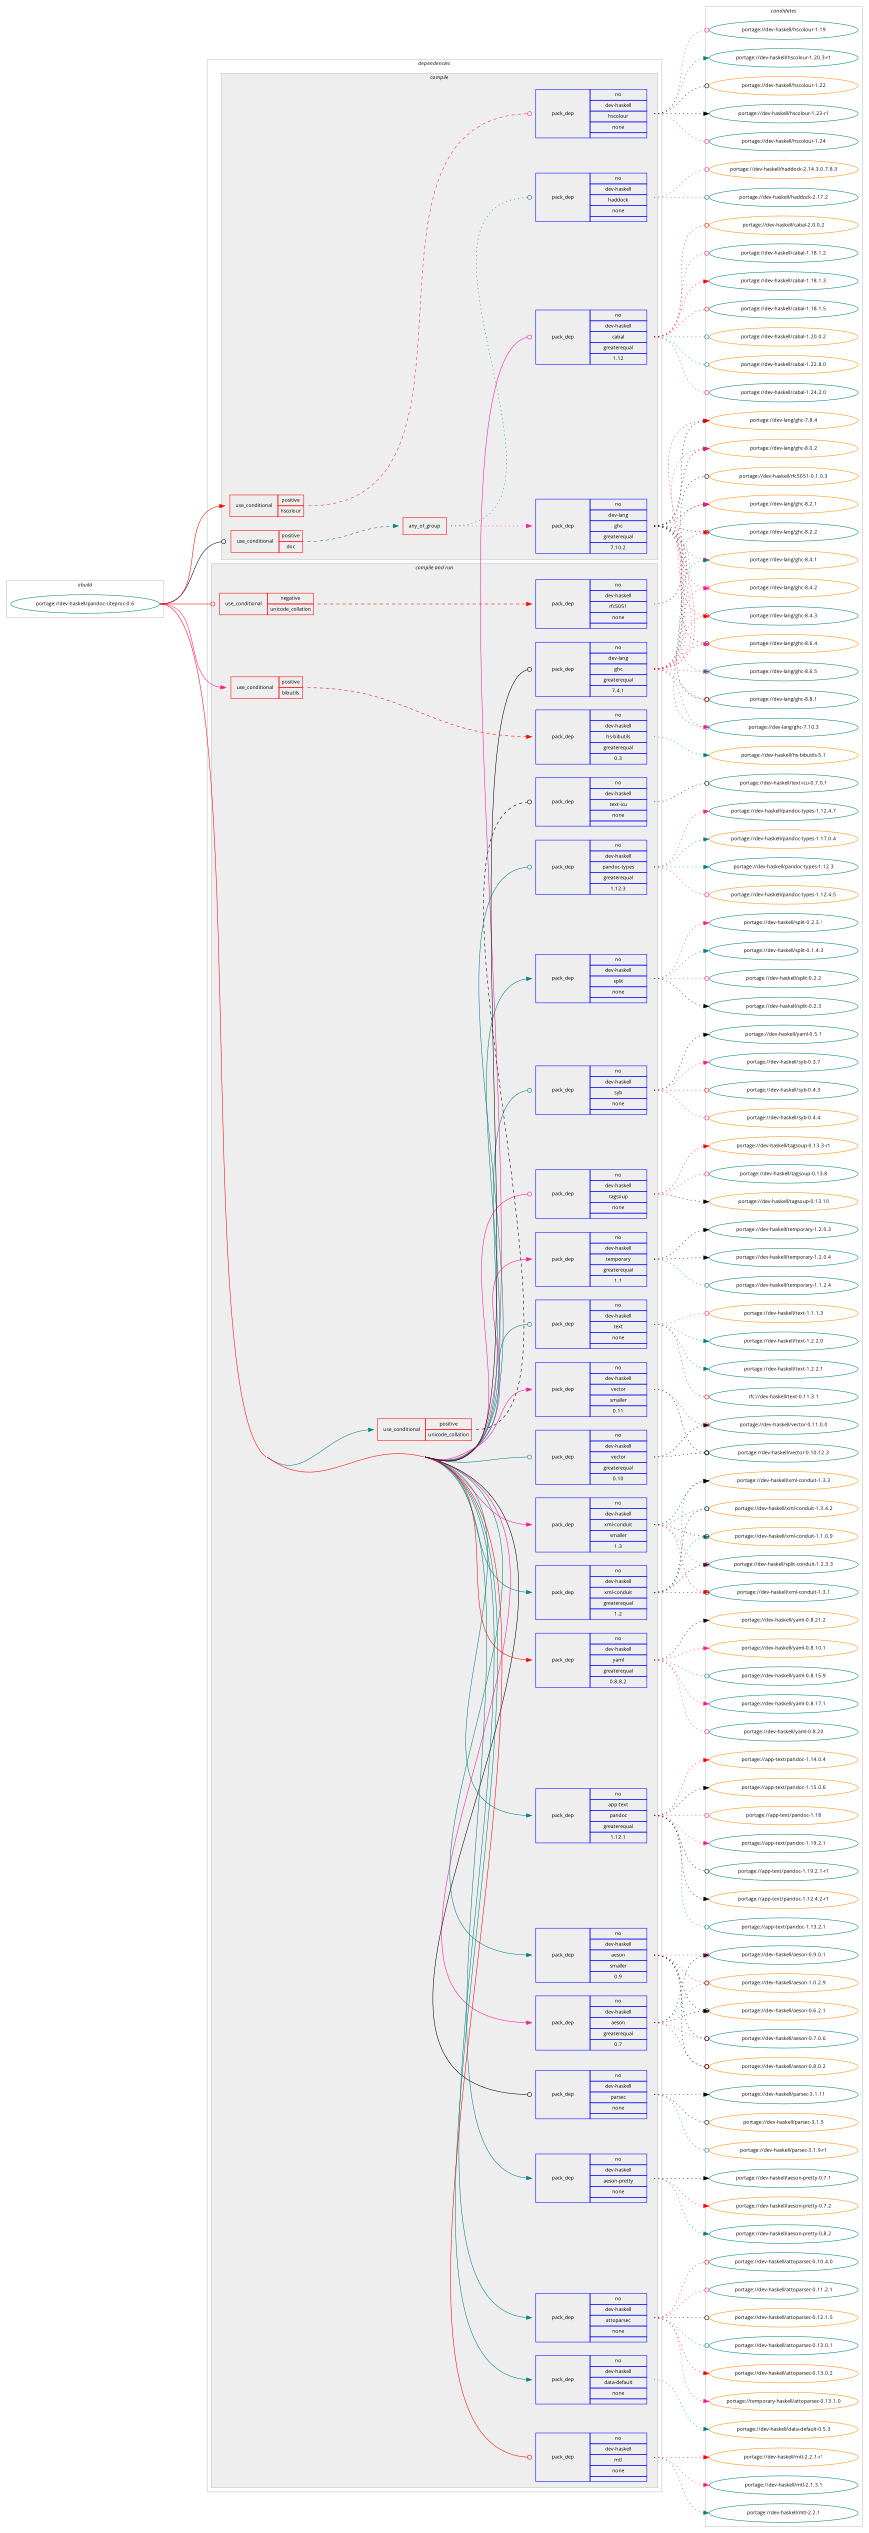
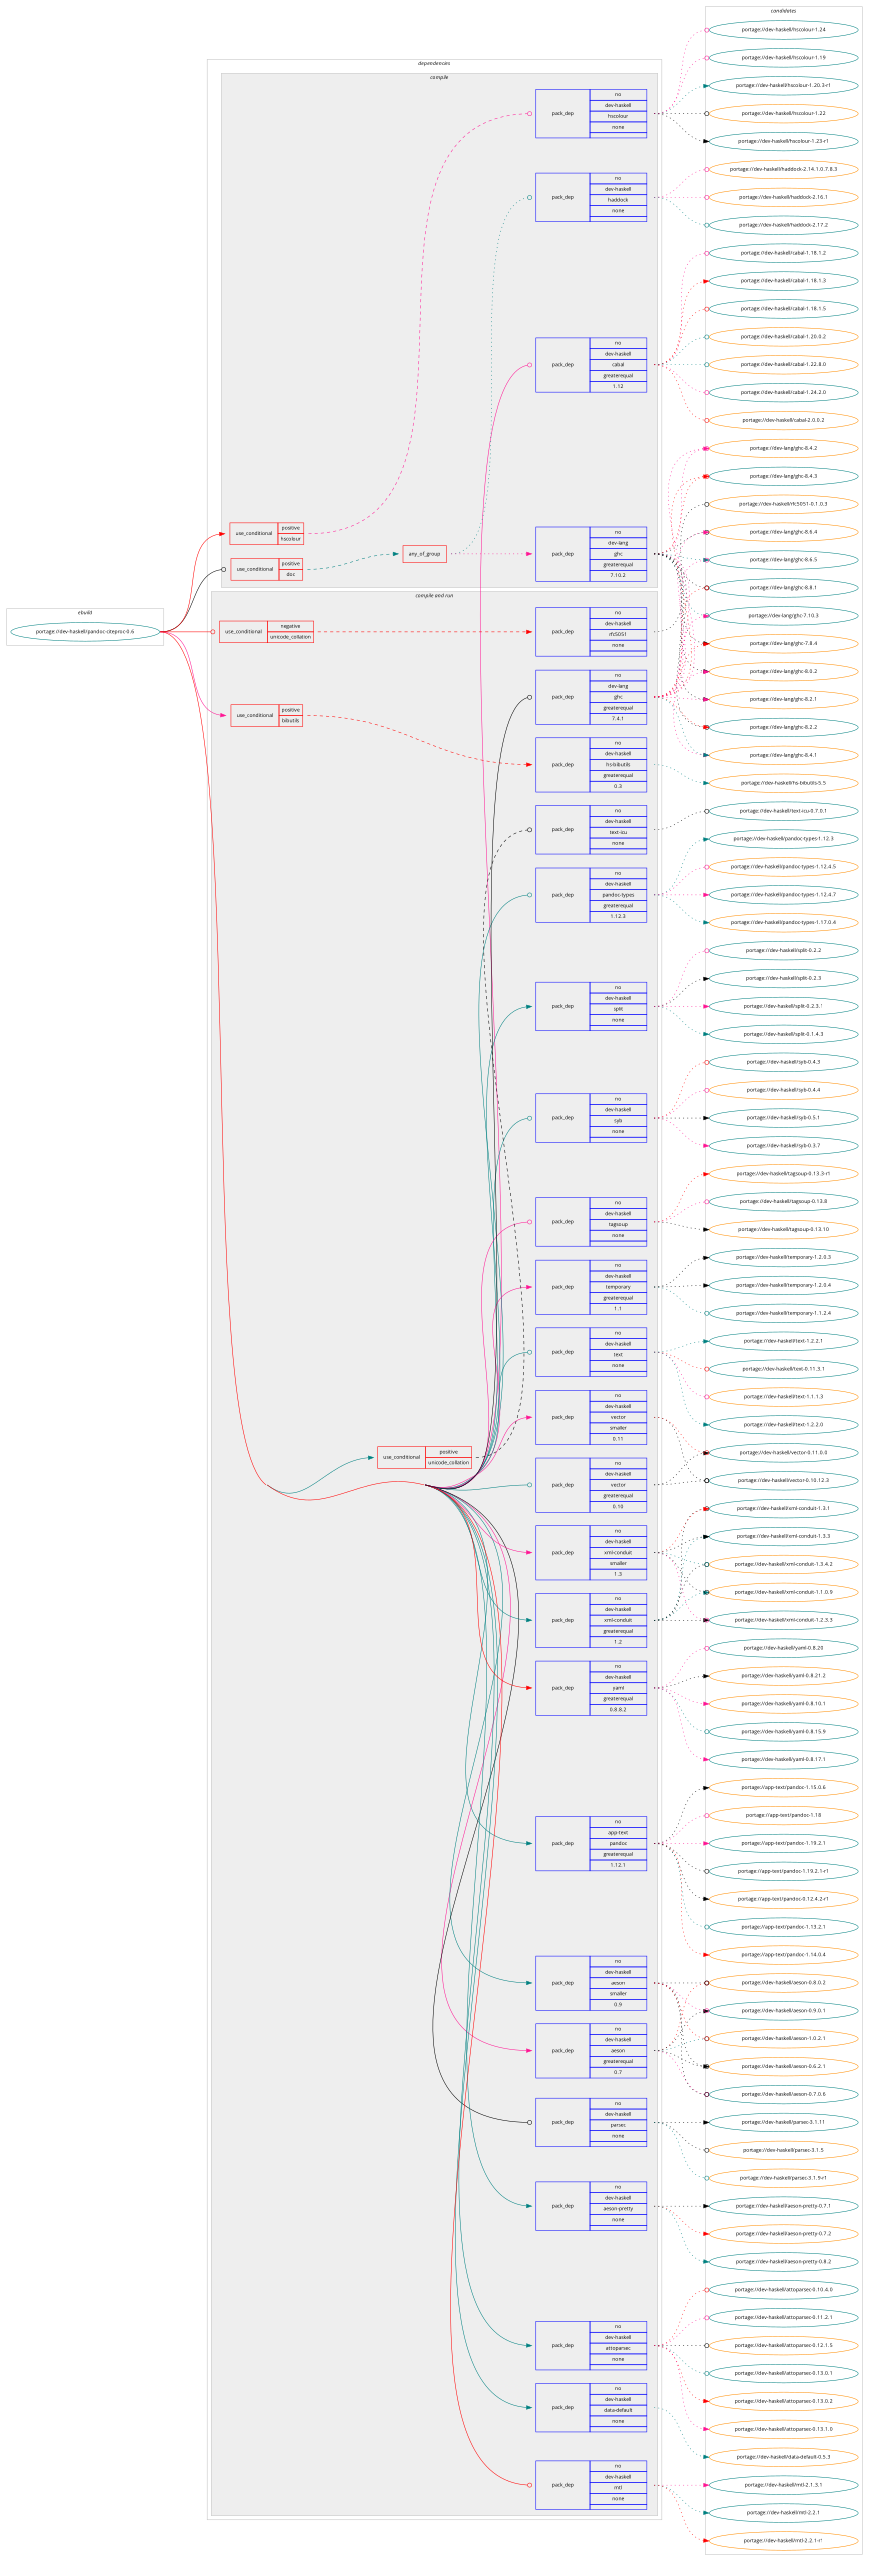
(784, 169) -> (784, 169)
none -> (784, 197)
(784, 755) -> (784, 783)
(784, 1034) -> (784, 1118)
(784, 1397) -> (784, 1369)
(784, 1481) -> (784, 1537)
(784, 1564) -> (784, 1620)
(784, 1899) -> (784, 1899)
(784, 1983) -> (784, 2039)
(784, 2401) -> (784, 2429)
